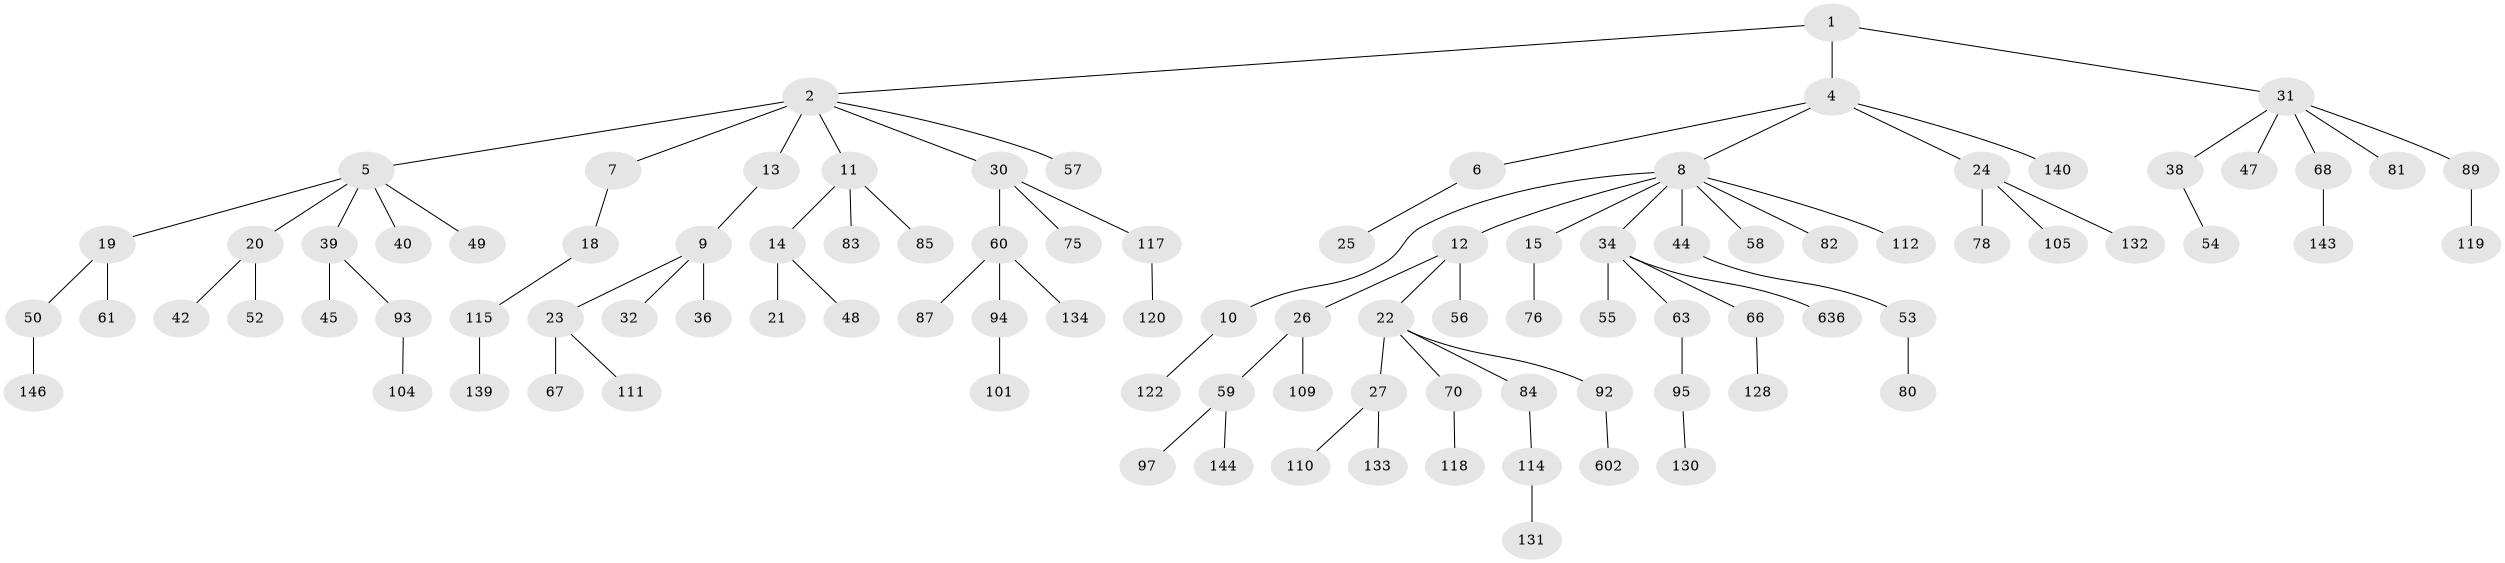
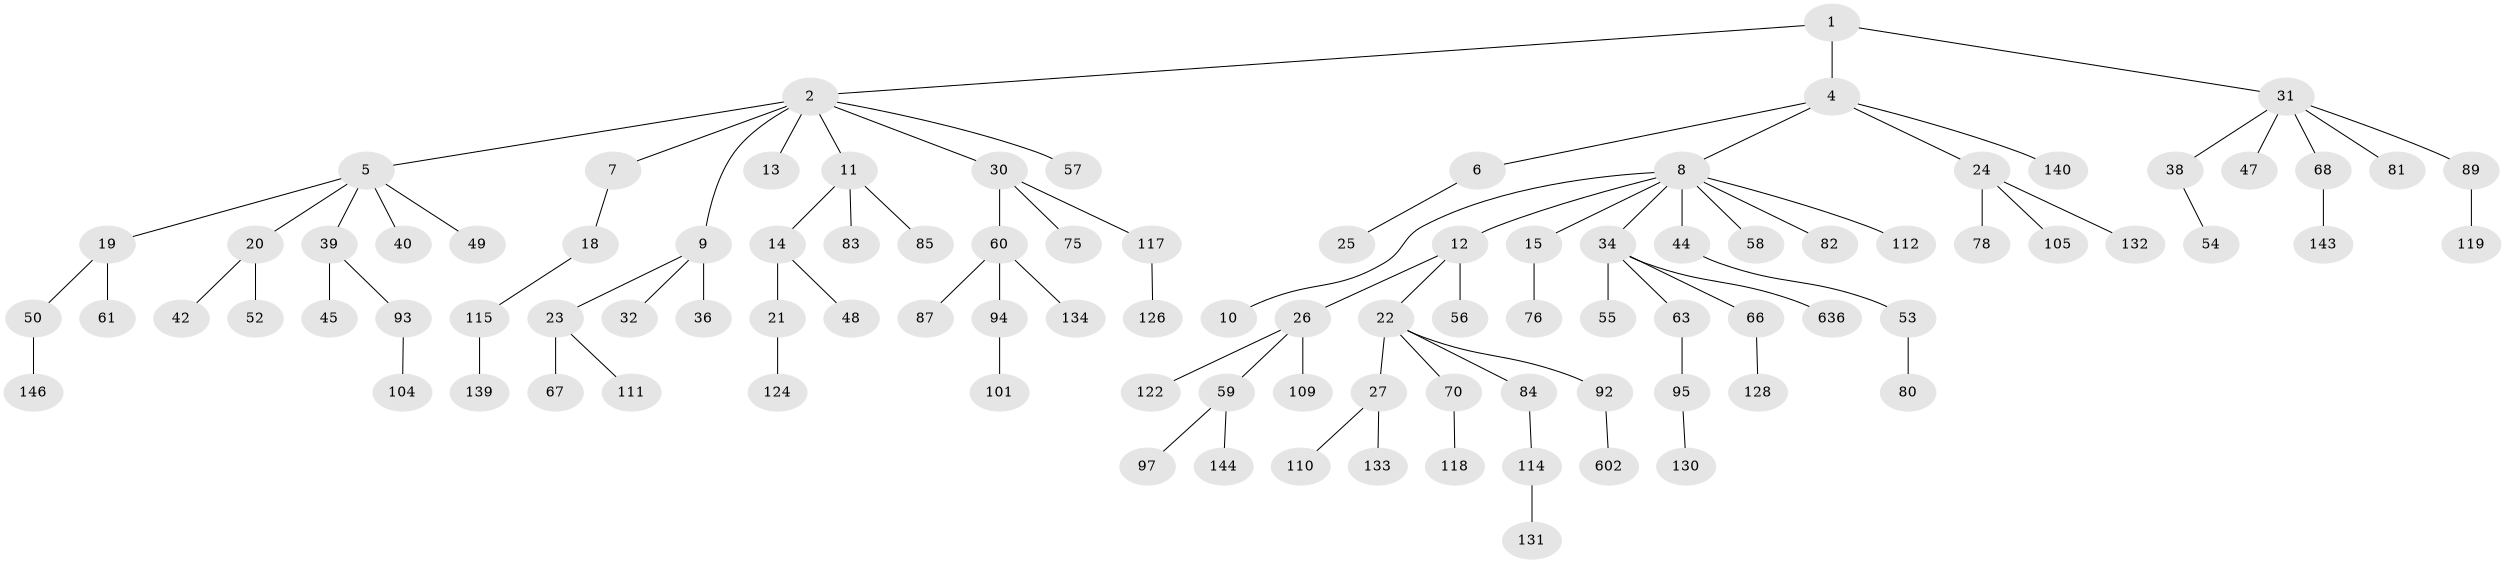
(738, 208) -> (732, 156)
(1153, 319) -> (1153, 319)
(1190, 356) -> (1227, 355)
none -> (778, 393)
